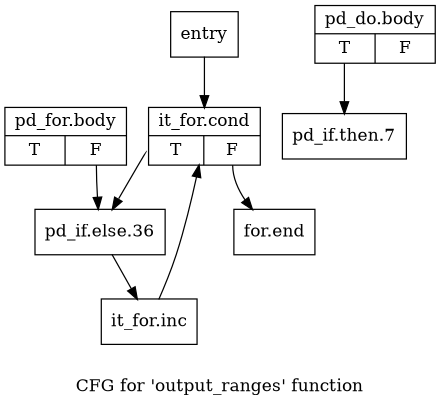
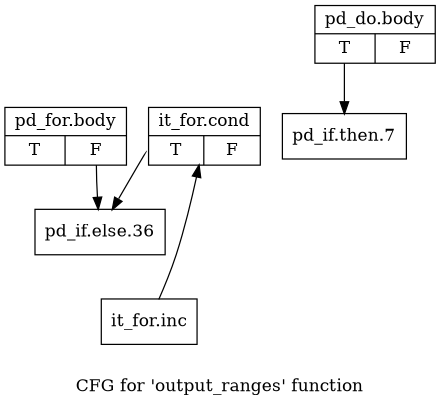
(204, 34) -> none
(274, 232) -> none
(122, 272) -> none
